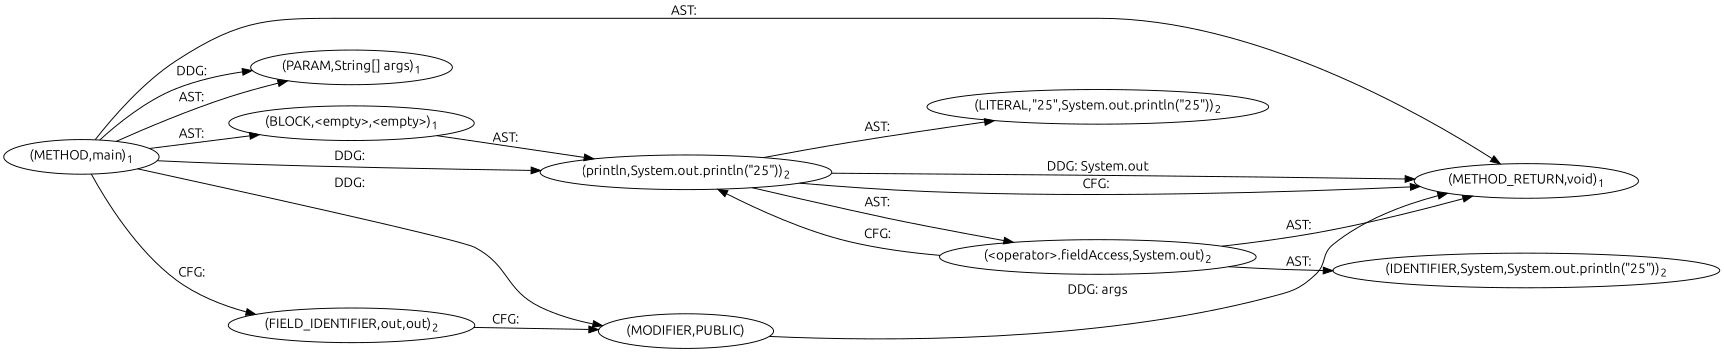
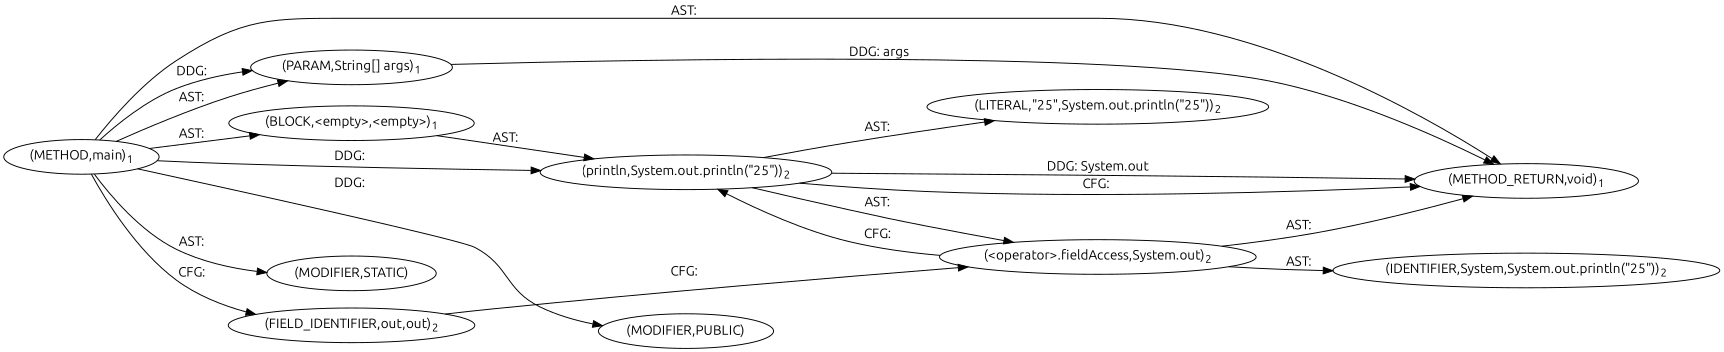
none -> (352, 273)
(1123, 325) -> (976, 61)
(531, 328) -> (701, 289)
